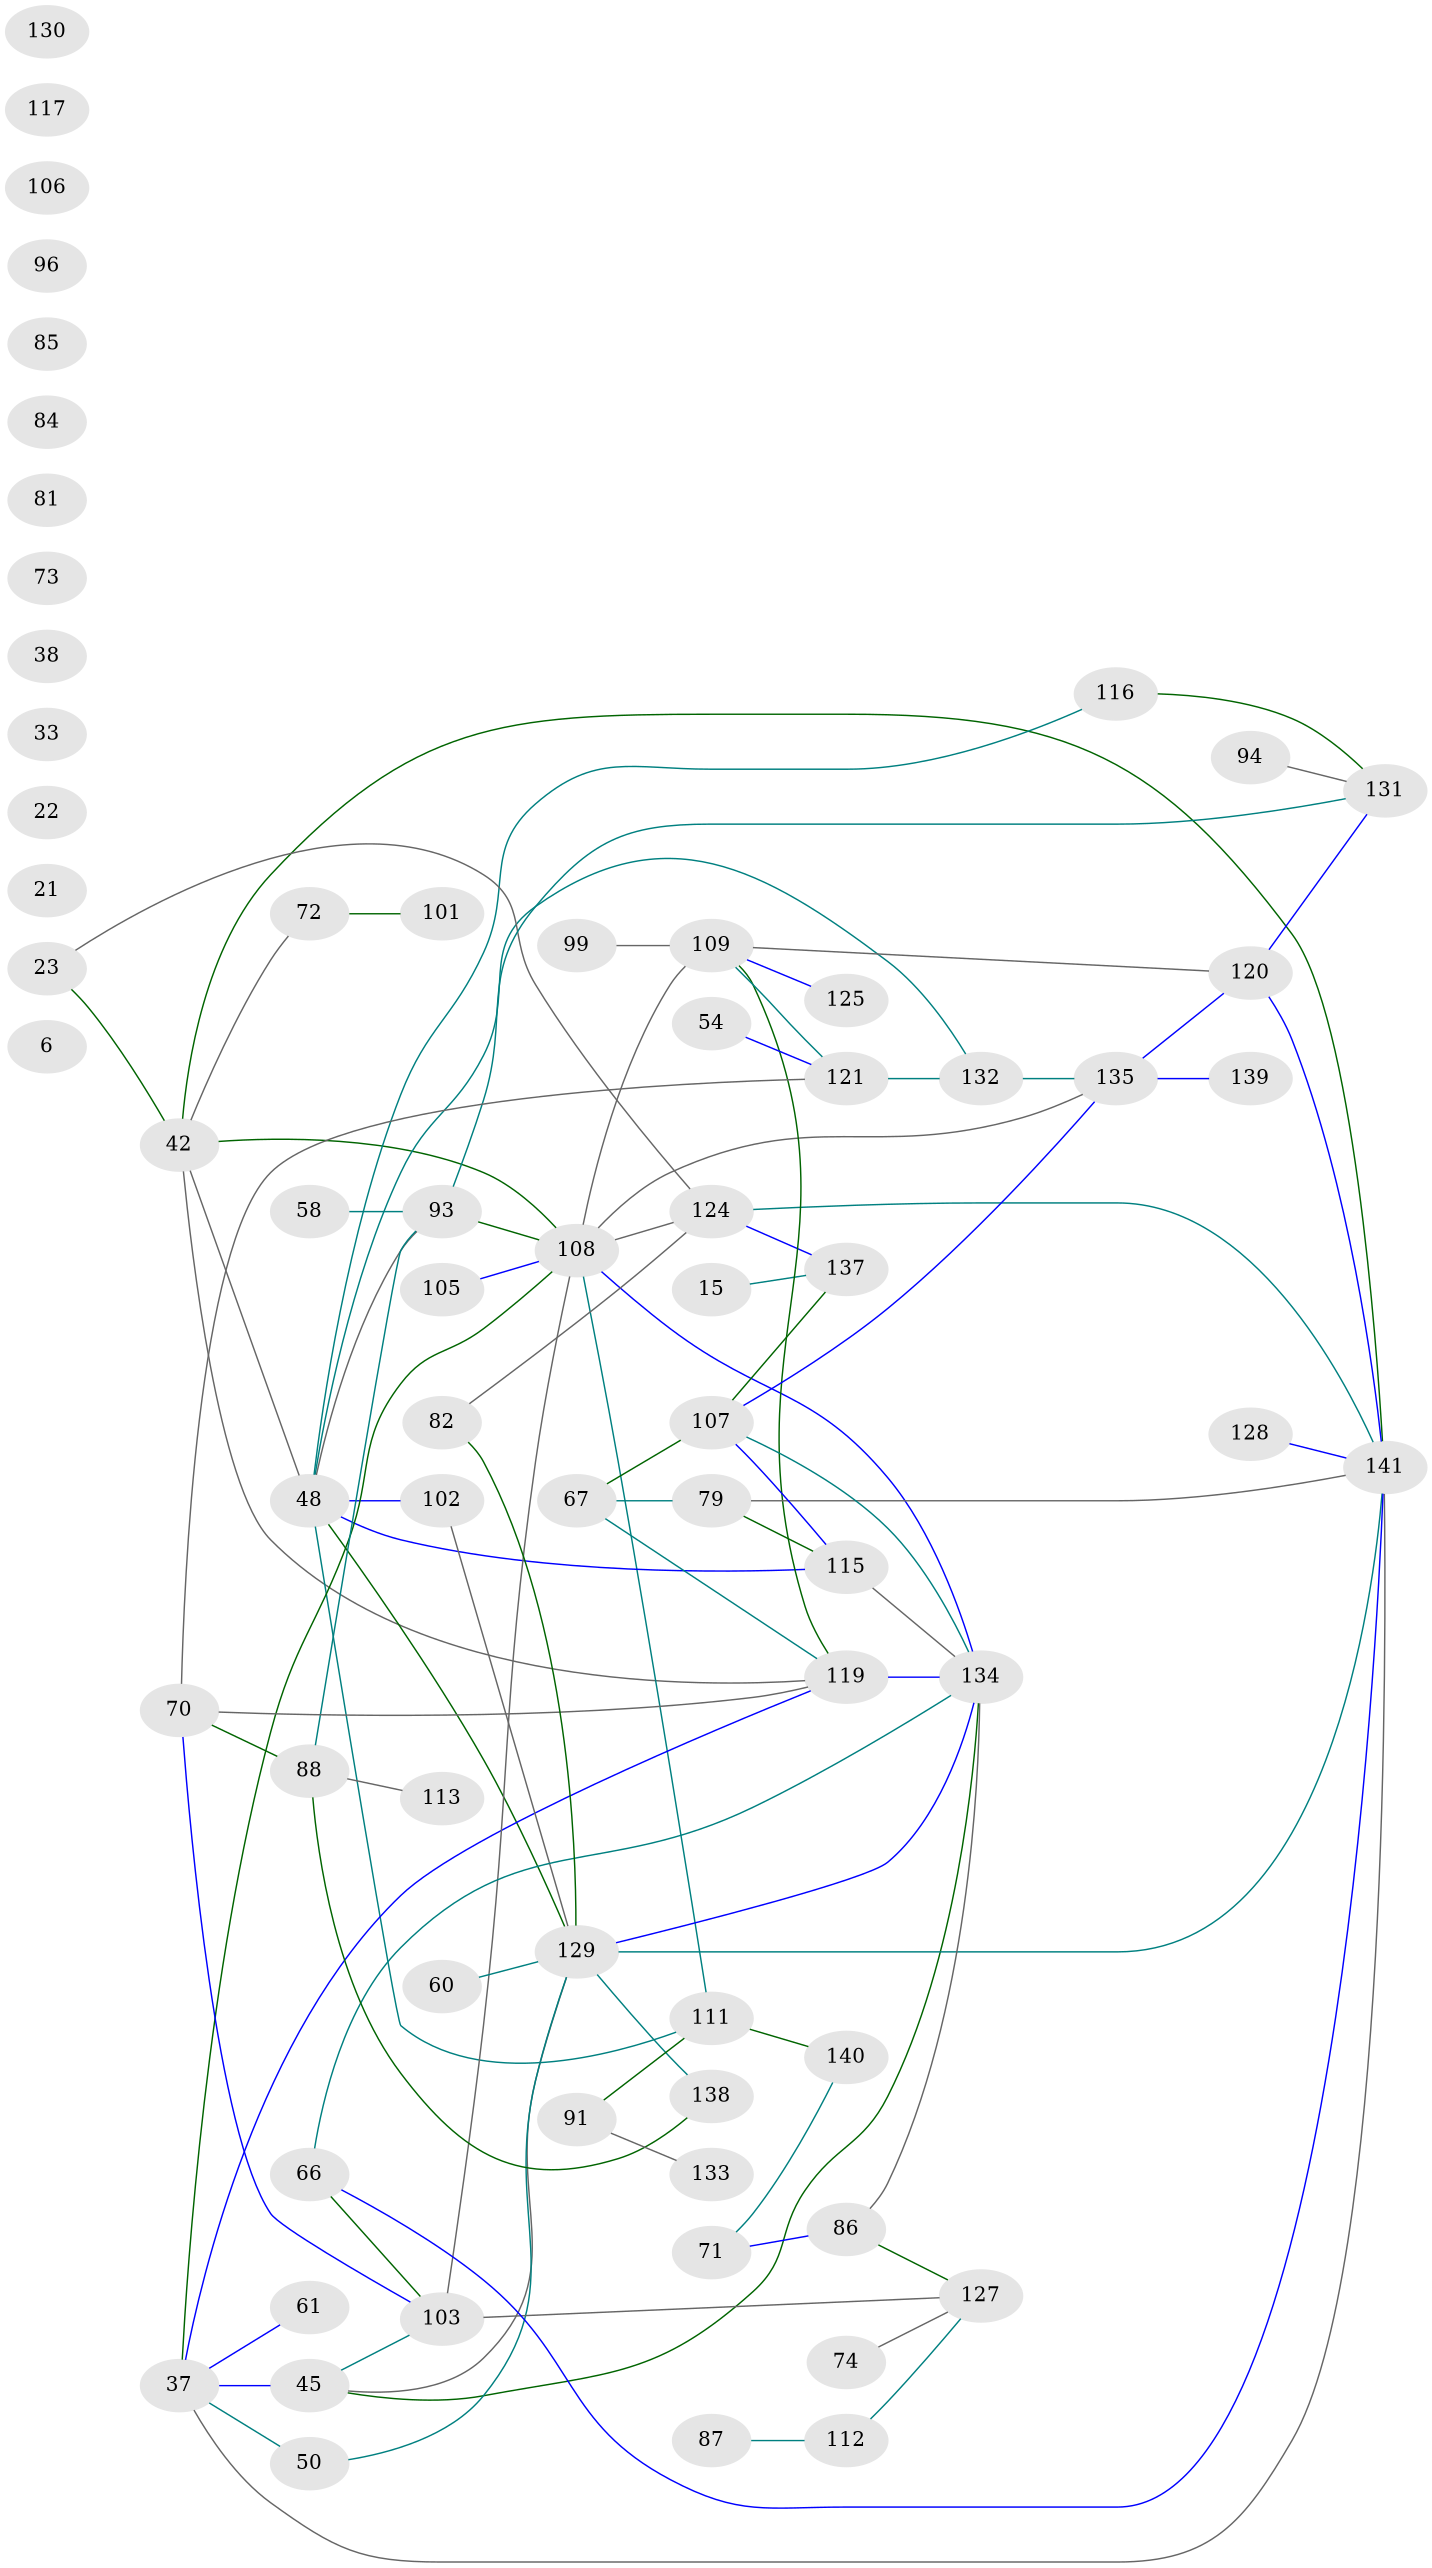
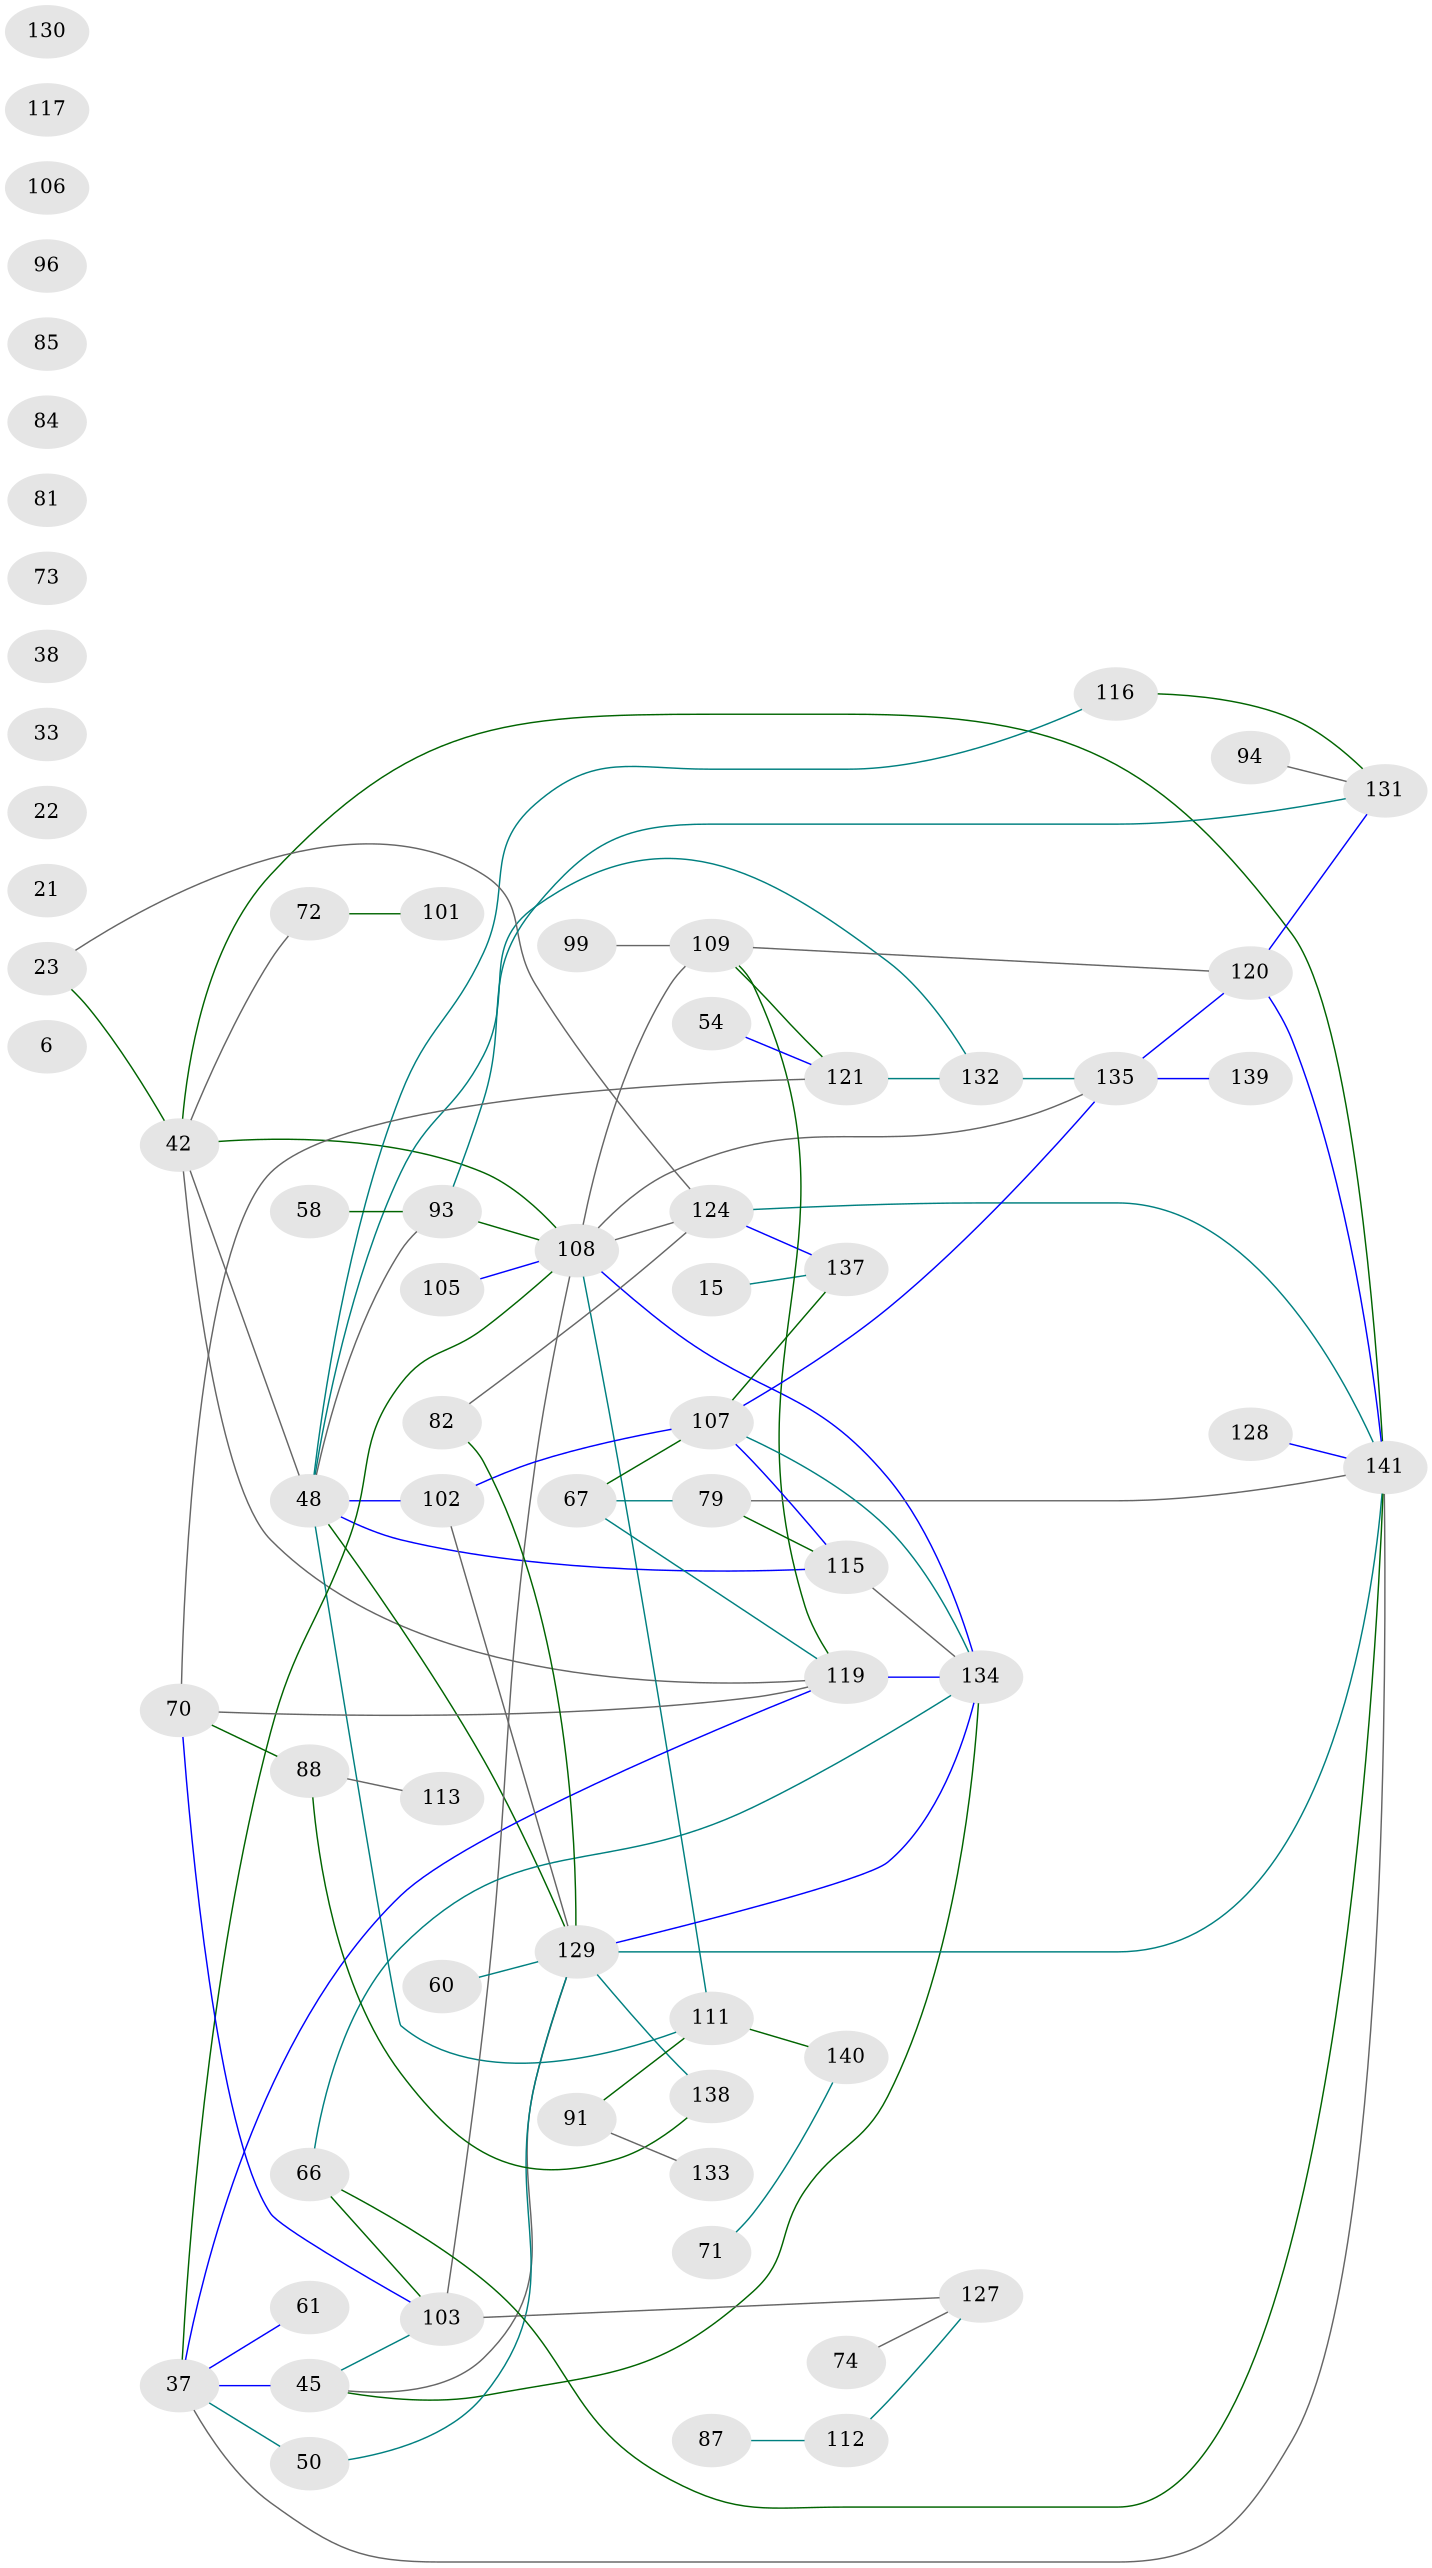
(846, 1001) -> none
(779, 1012) -> (779, 1012)
(373, 1212) -> (373, 1212)
(372, 1407) -> none
none -> (572, 1451)
(846, 2229) -> none
(1197, 2458) -> (1197, 2458)
